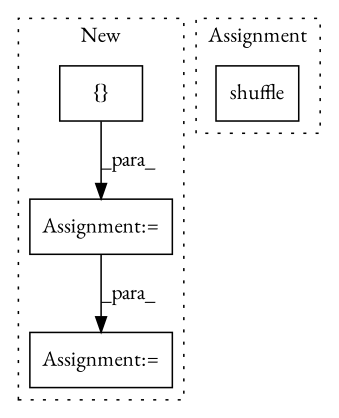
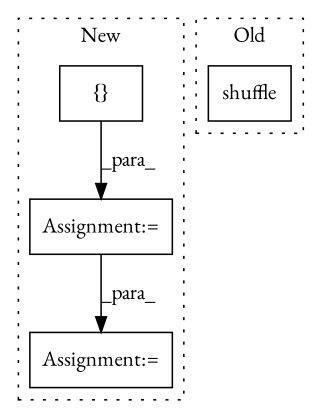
(258, 36) -> (250, 36)
